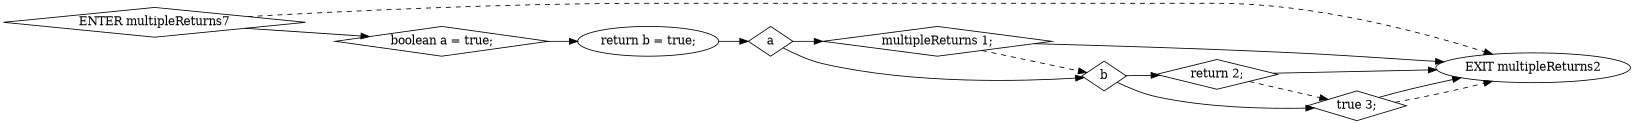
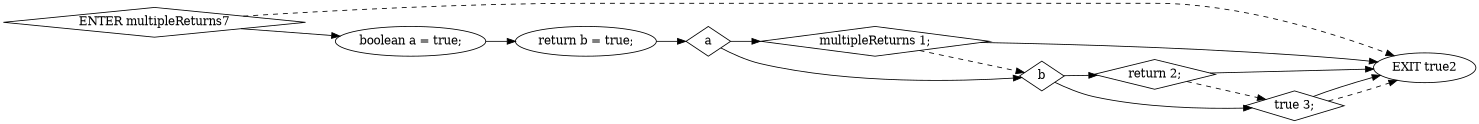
(442, 41) -> (411, 41)
(1533, 68) -> (1425, 68)
